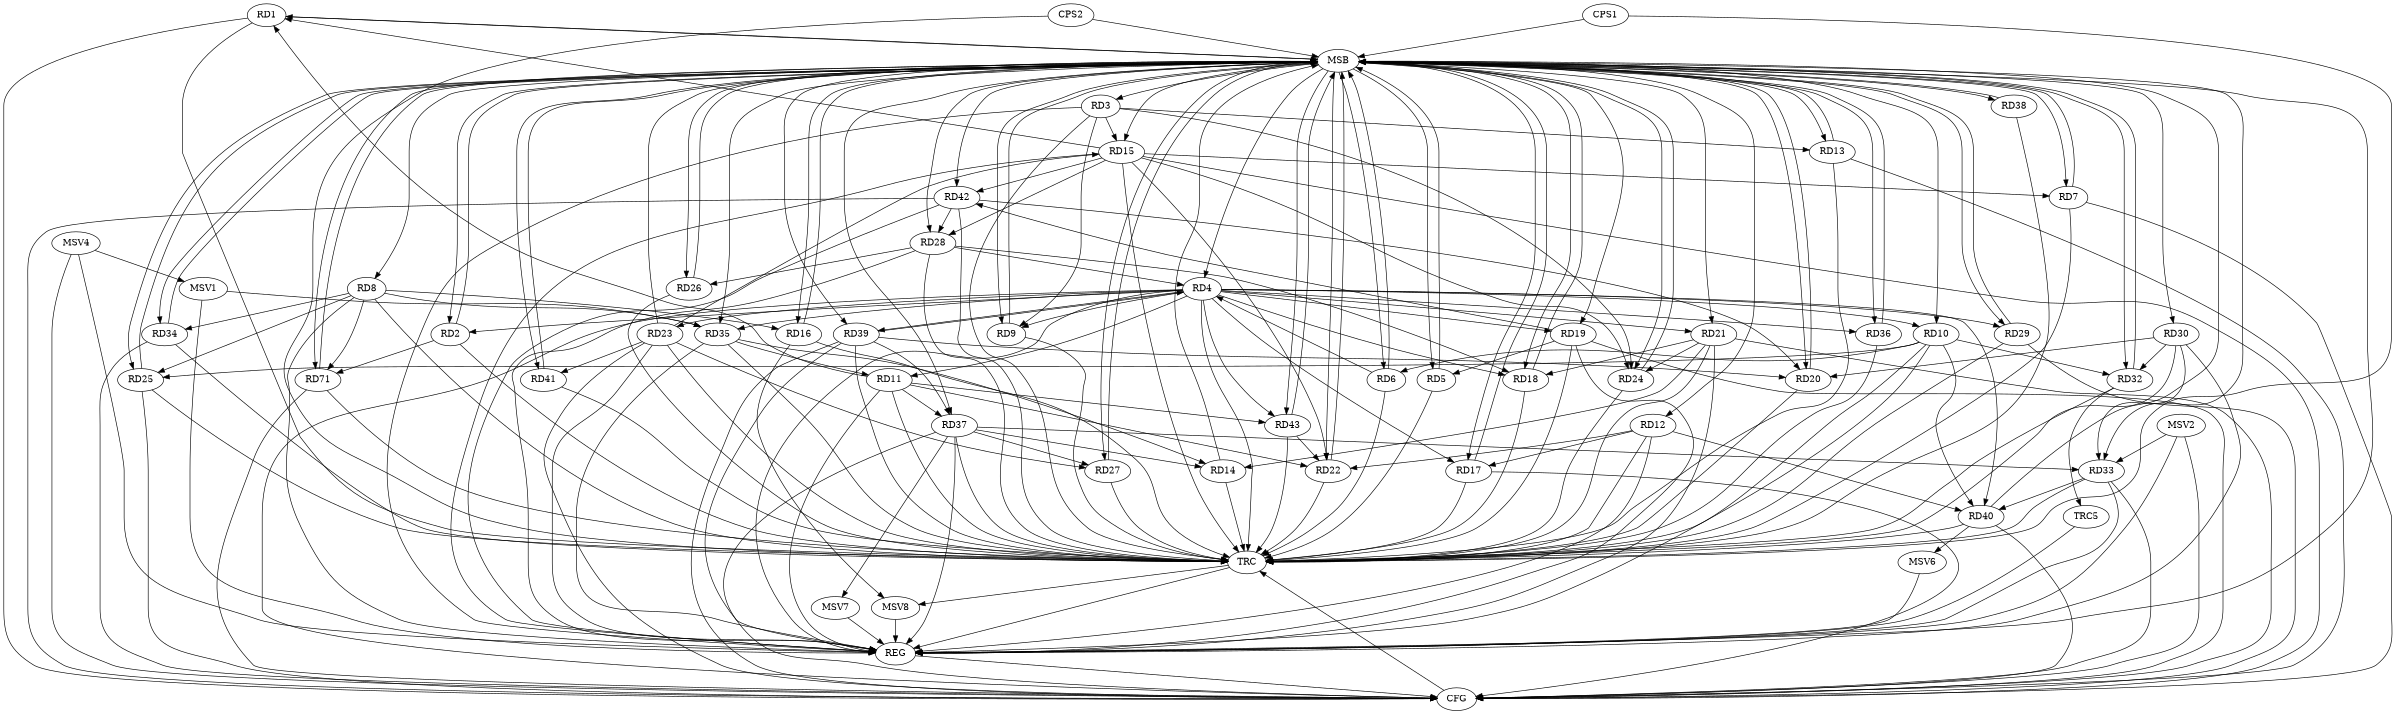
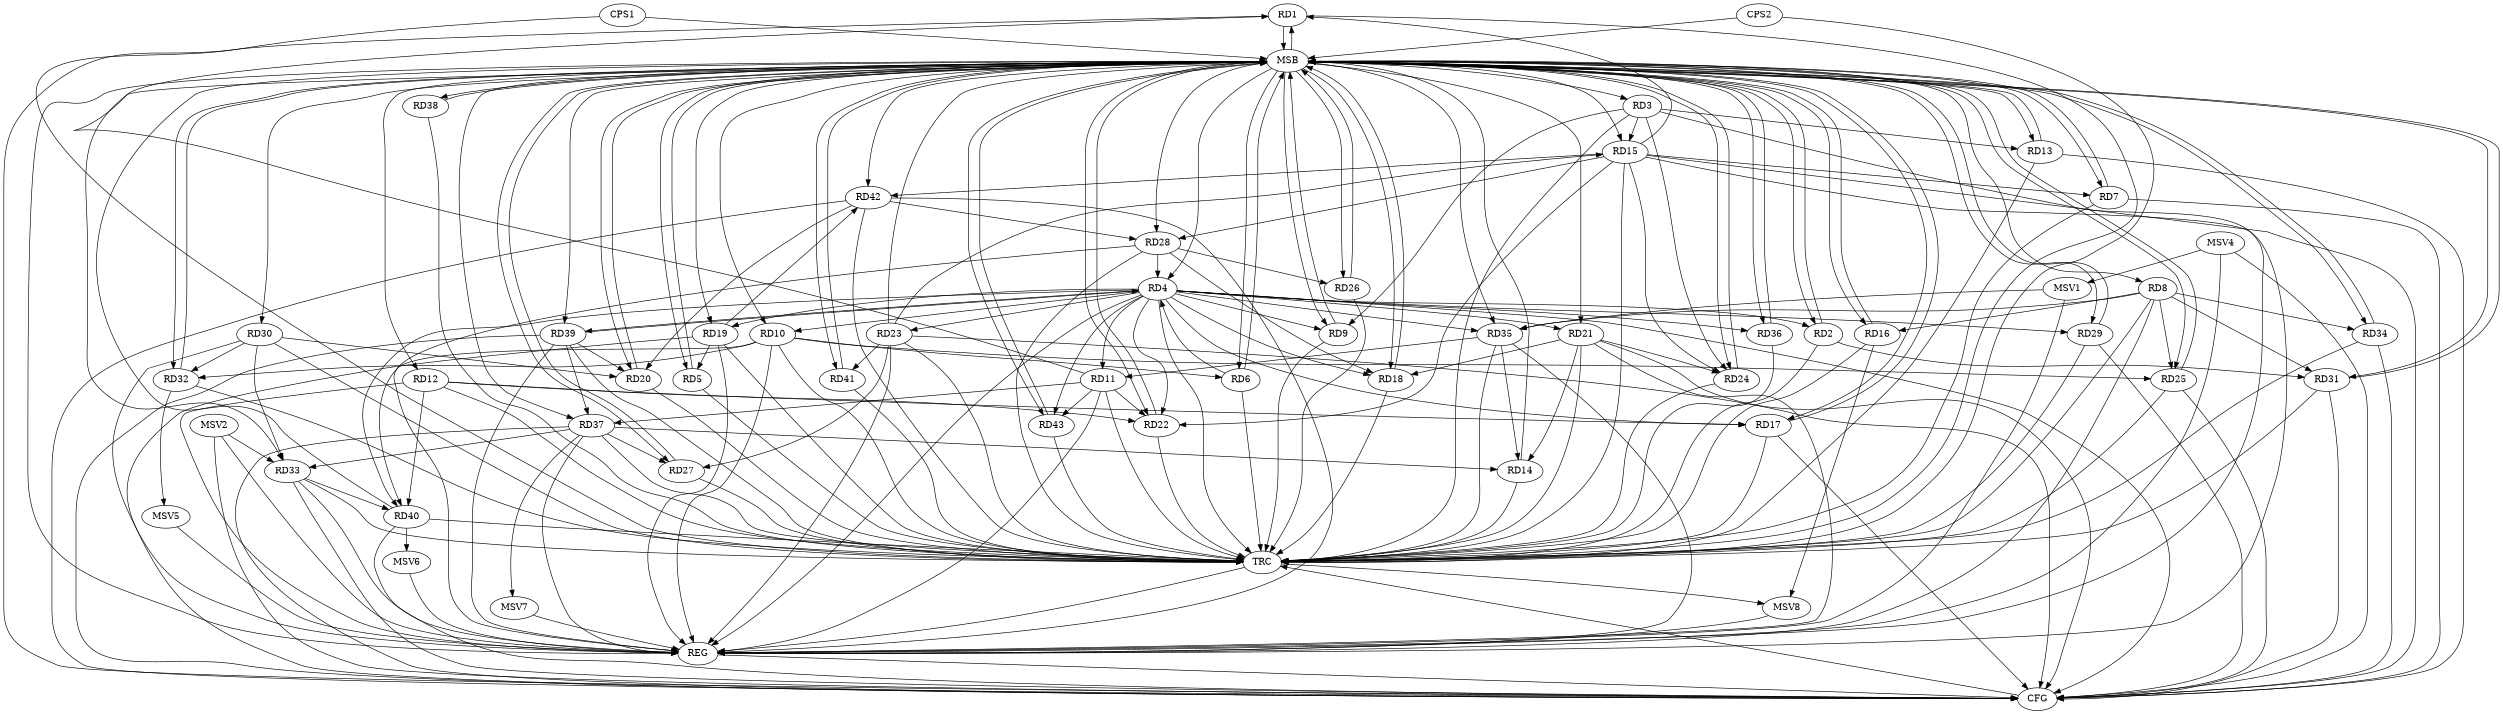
(318, 380) -> (2327, 380)
(1306, 446) -> (1145, 355)
(2086, 517) -> (166, 517)
